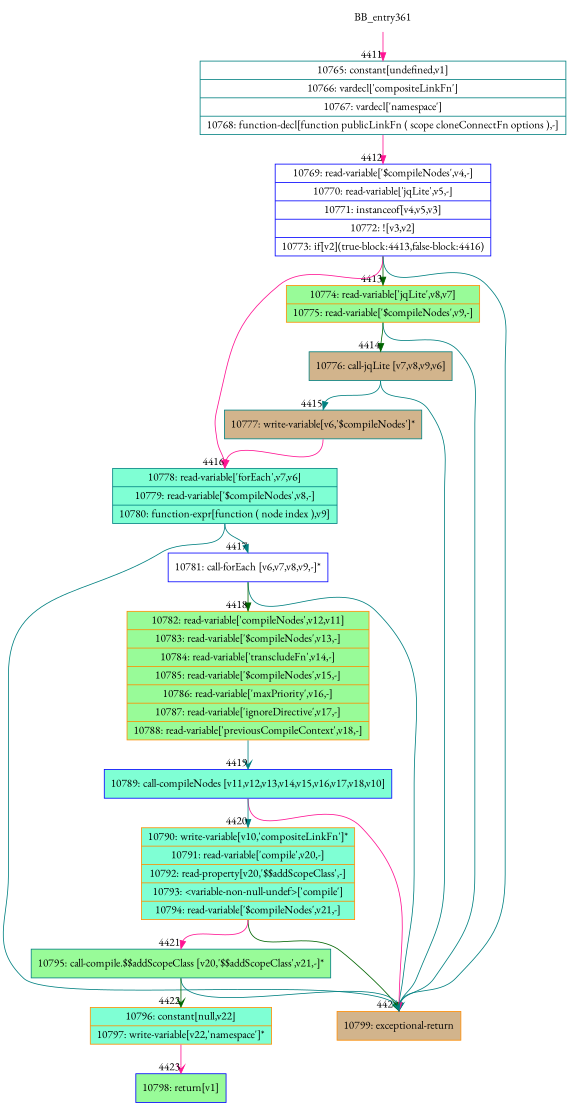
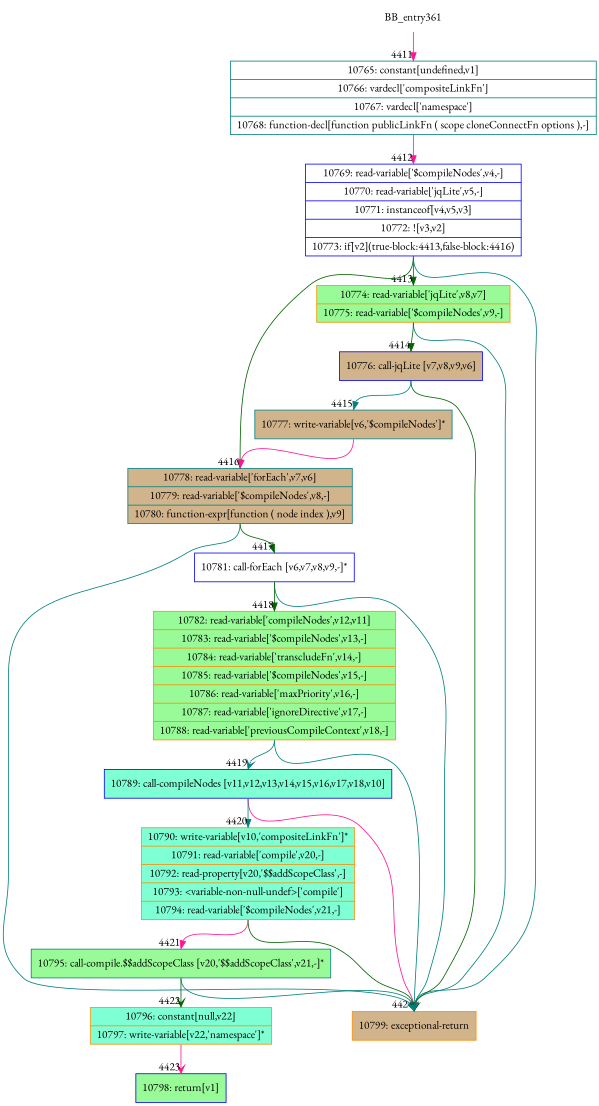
(252, 311) -> (282, 312)
(381, 366) -> (411, 366)
(225, 496) -> (240, 496)
(233, 536) -> (253, 537)
(444, 679) -> (475, 684)
none -> (415, 813)
